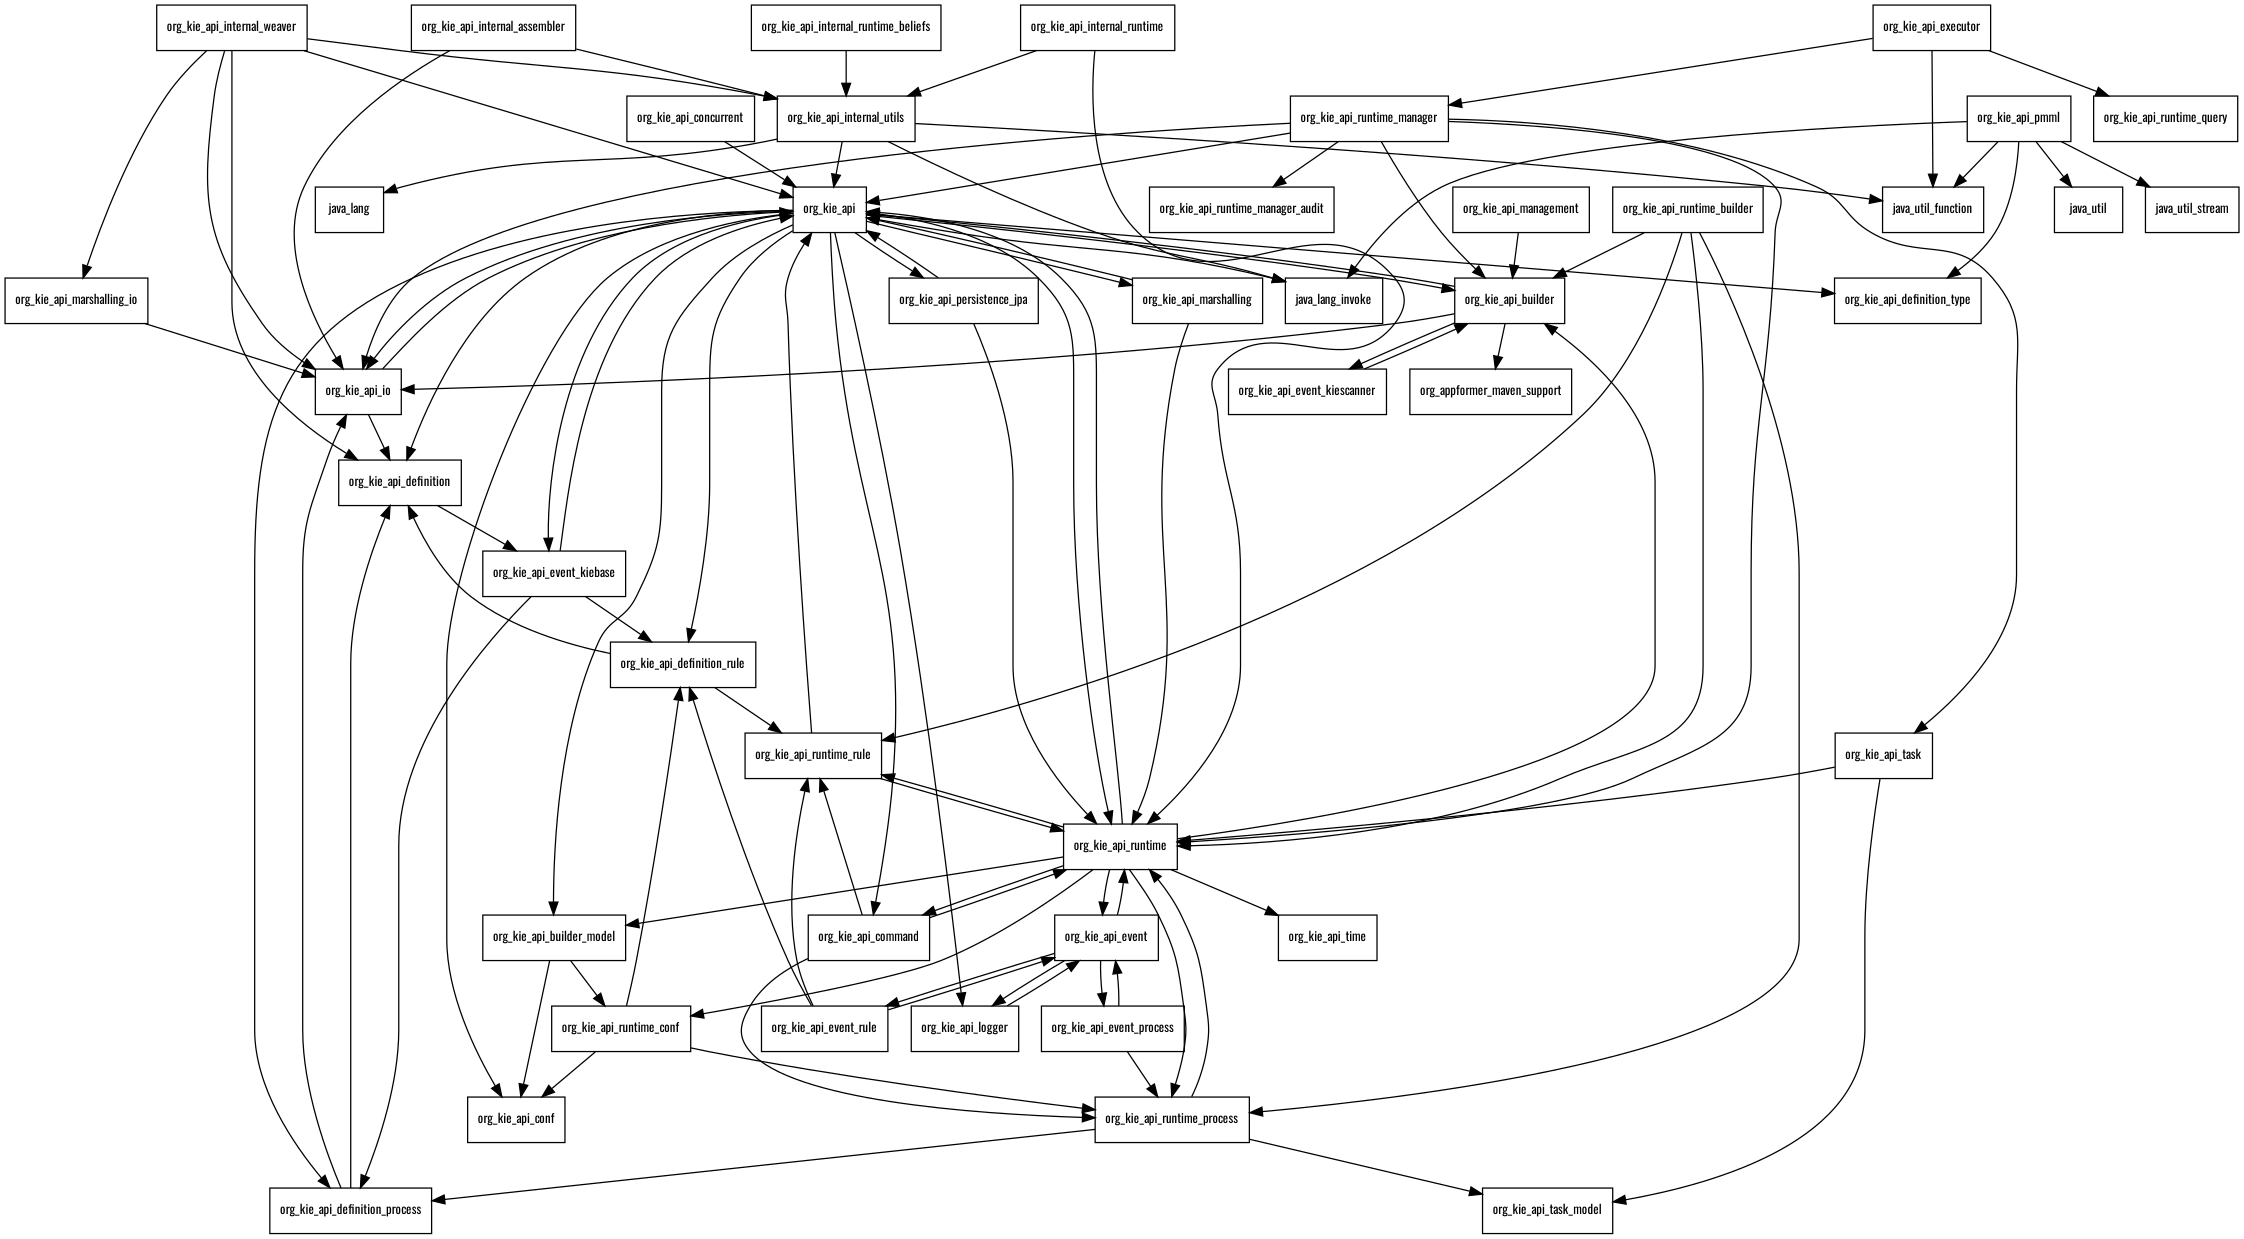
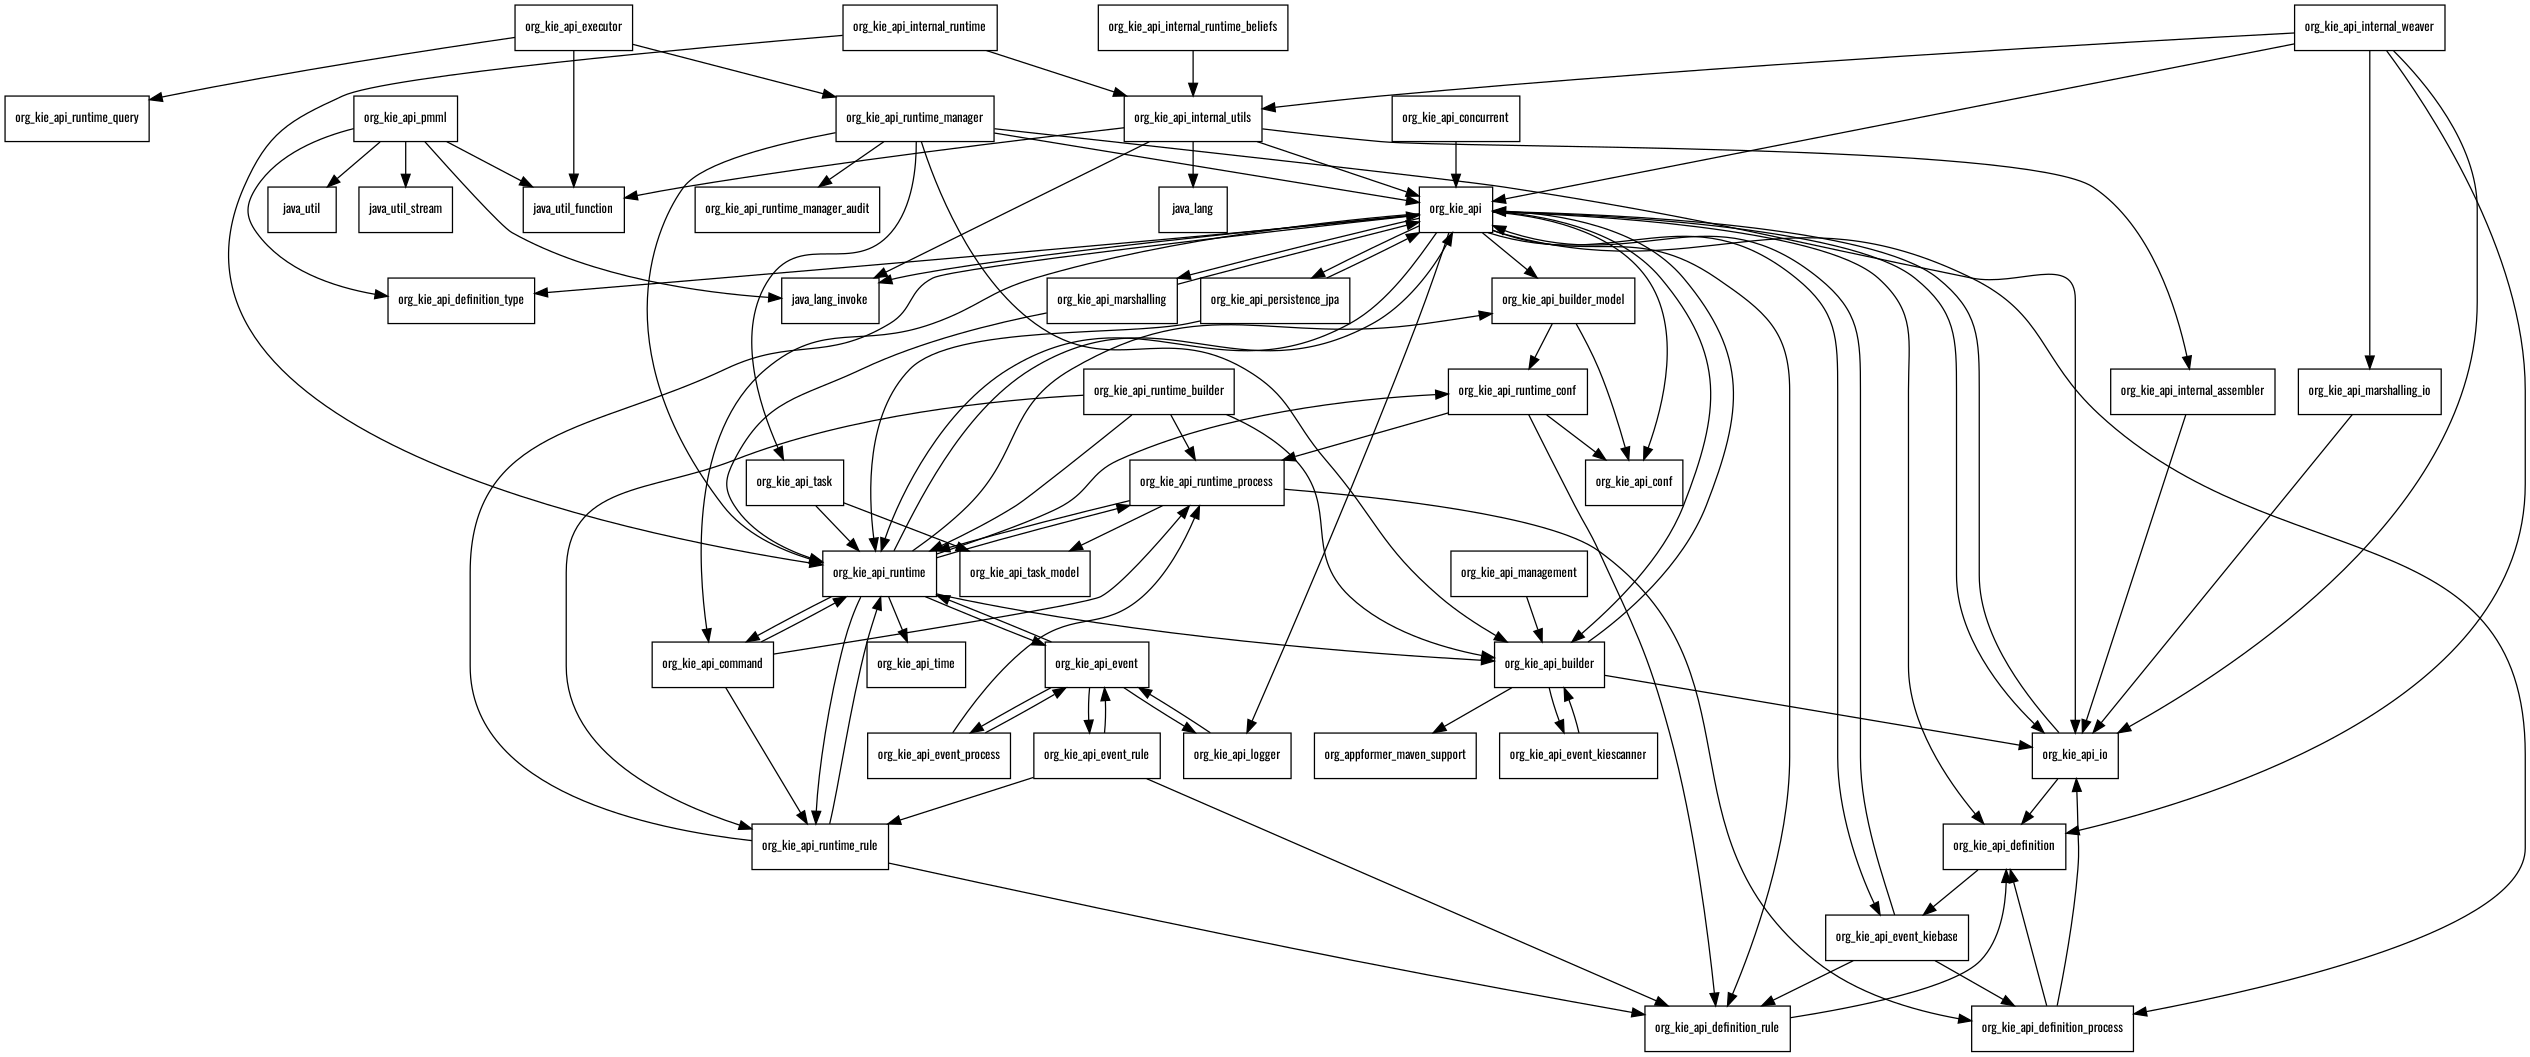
(671, 72) -> (1804, 153)
(743, 707) -> (1260, 942)
